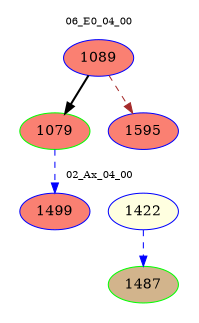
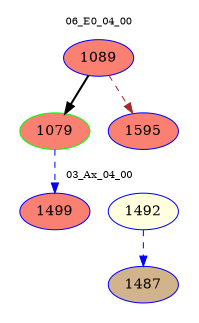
(100, 175) -> (100, 175)
(143, 211) -> (143, 211)
(143, 285) -> (143, 285)
